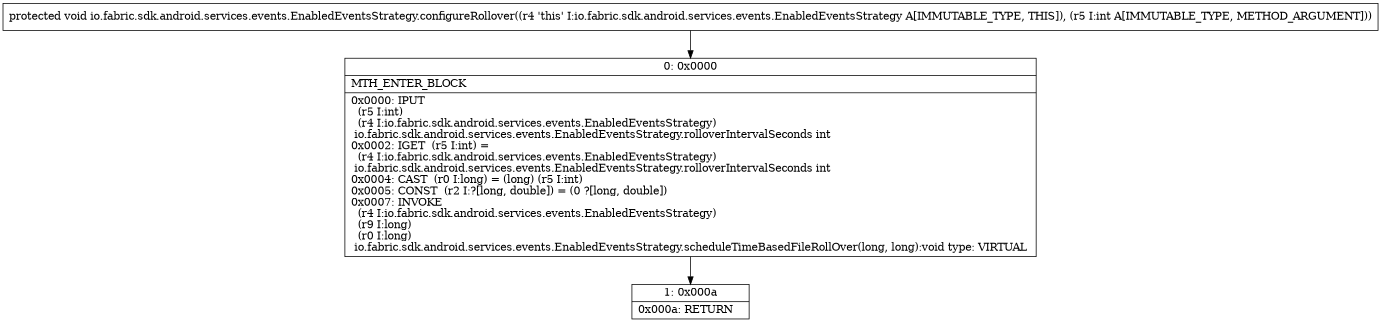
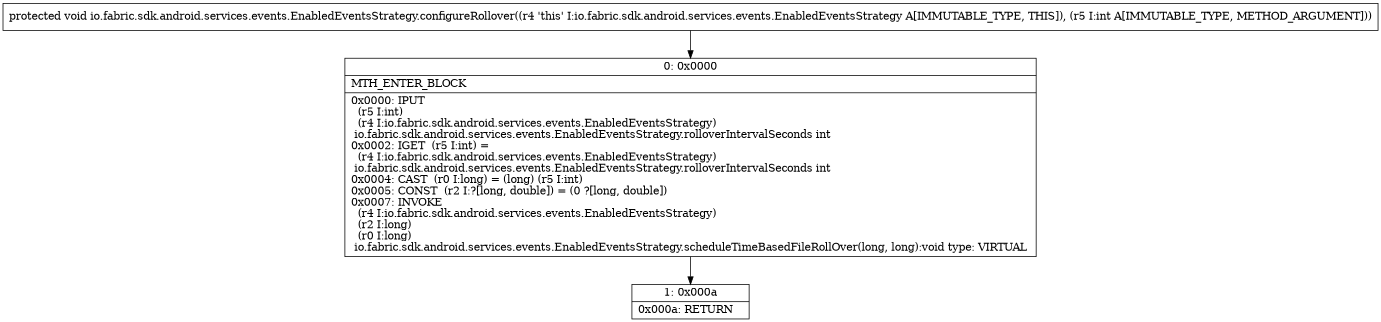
(381, 225) -> (381, 225)
